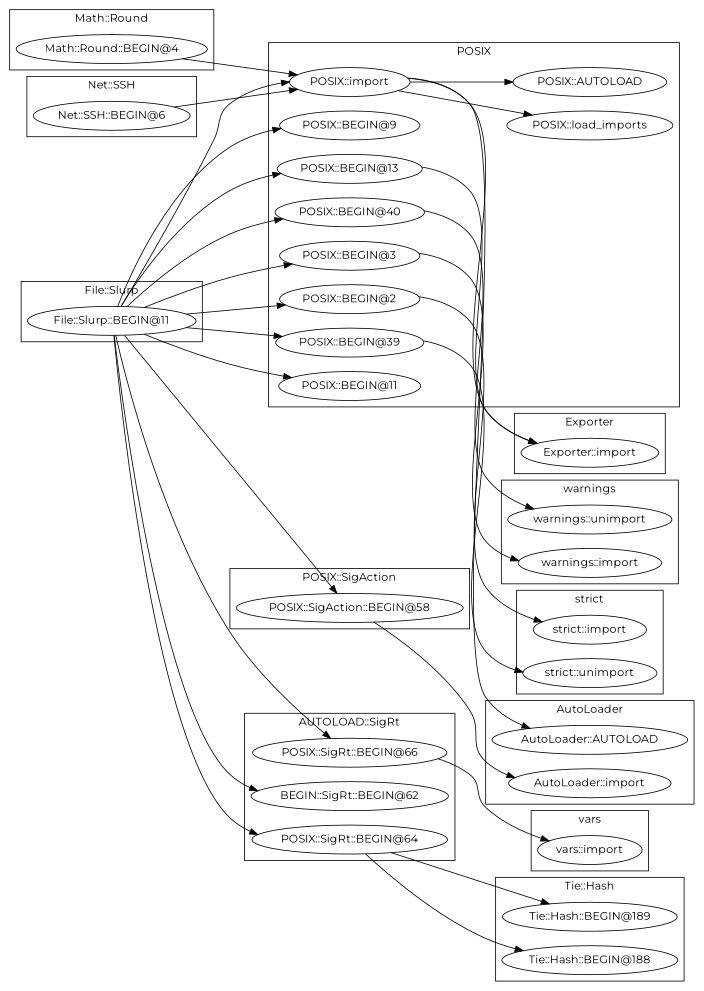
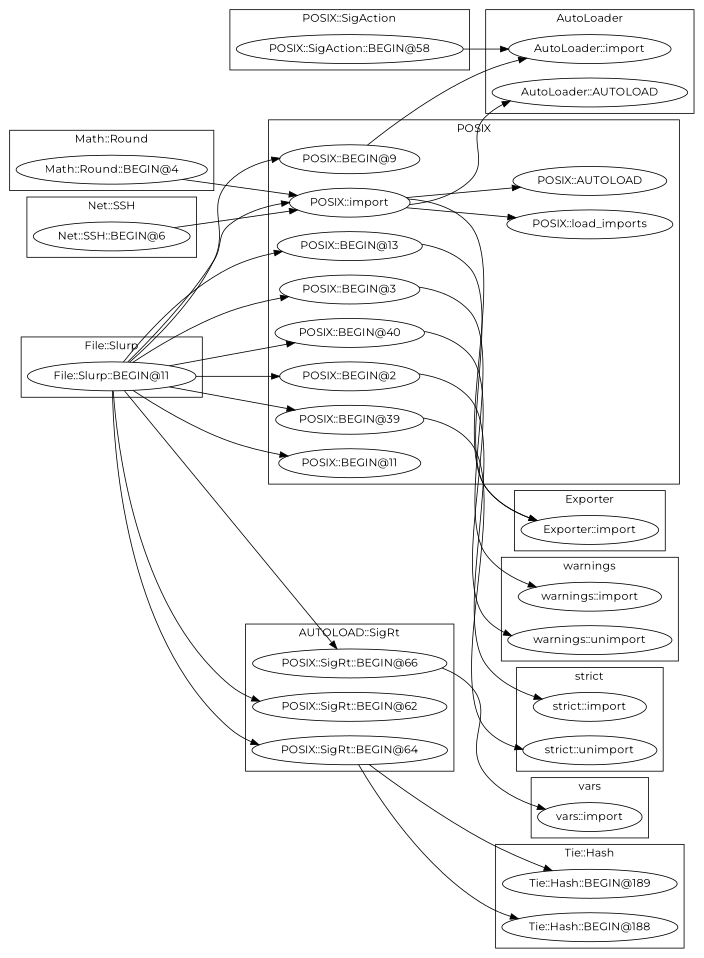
none -> (439, 95)
(228, 461) -> none
(350, 796) -> (350, 707)
